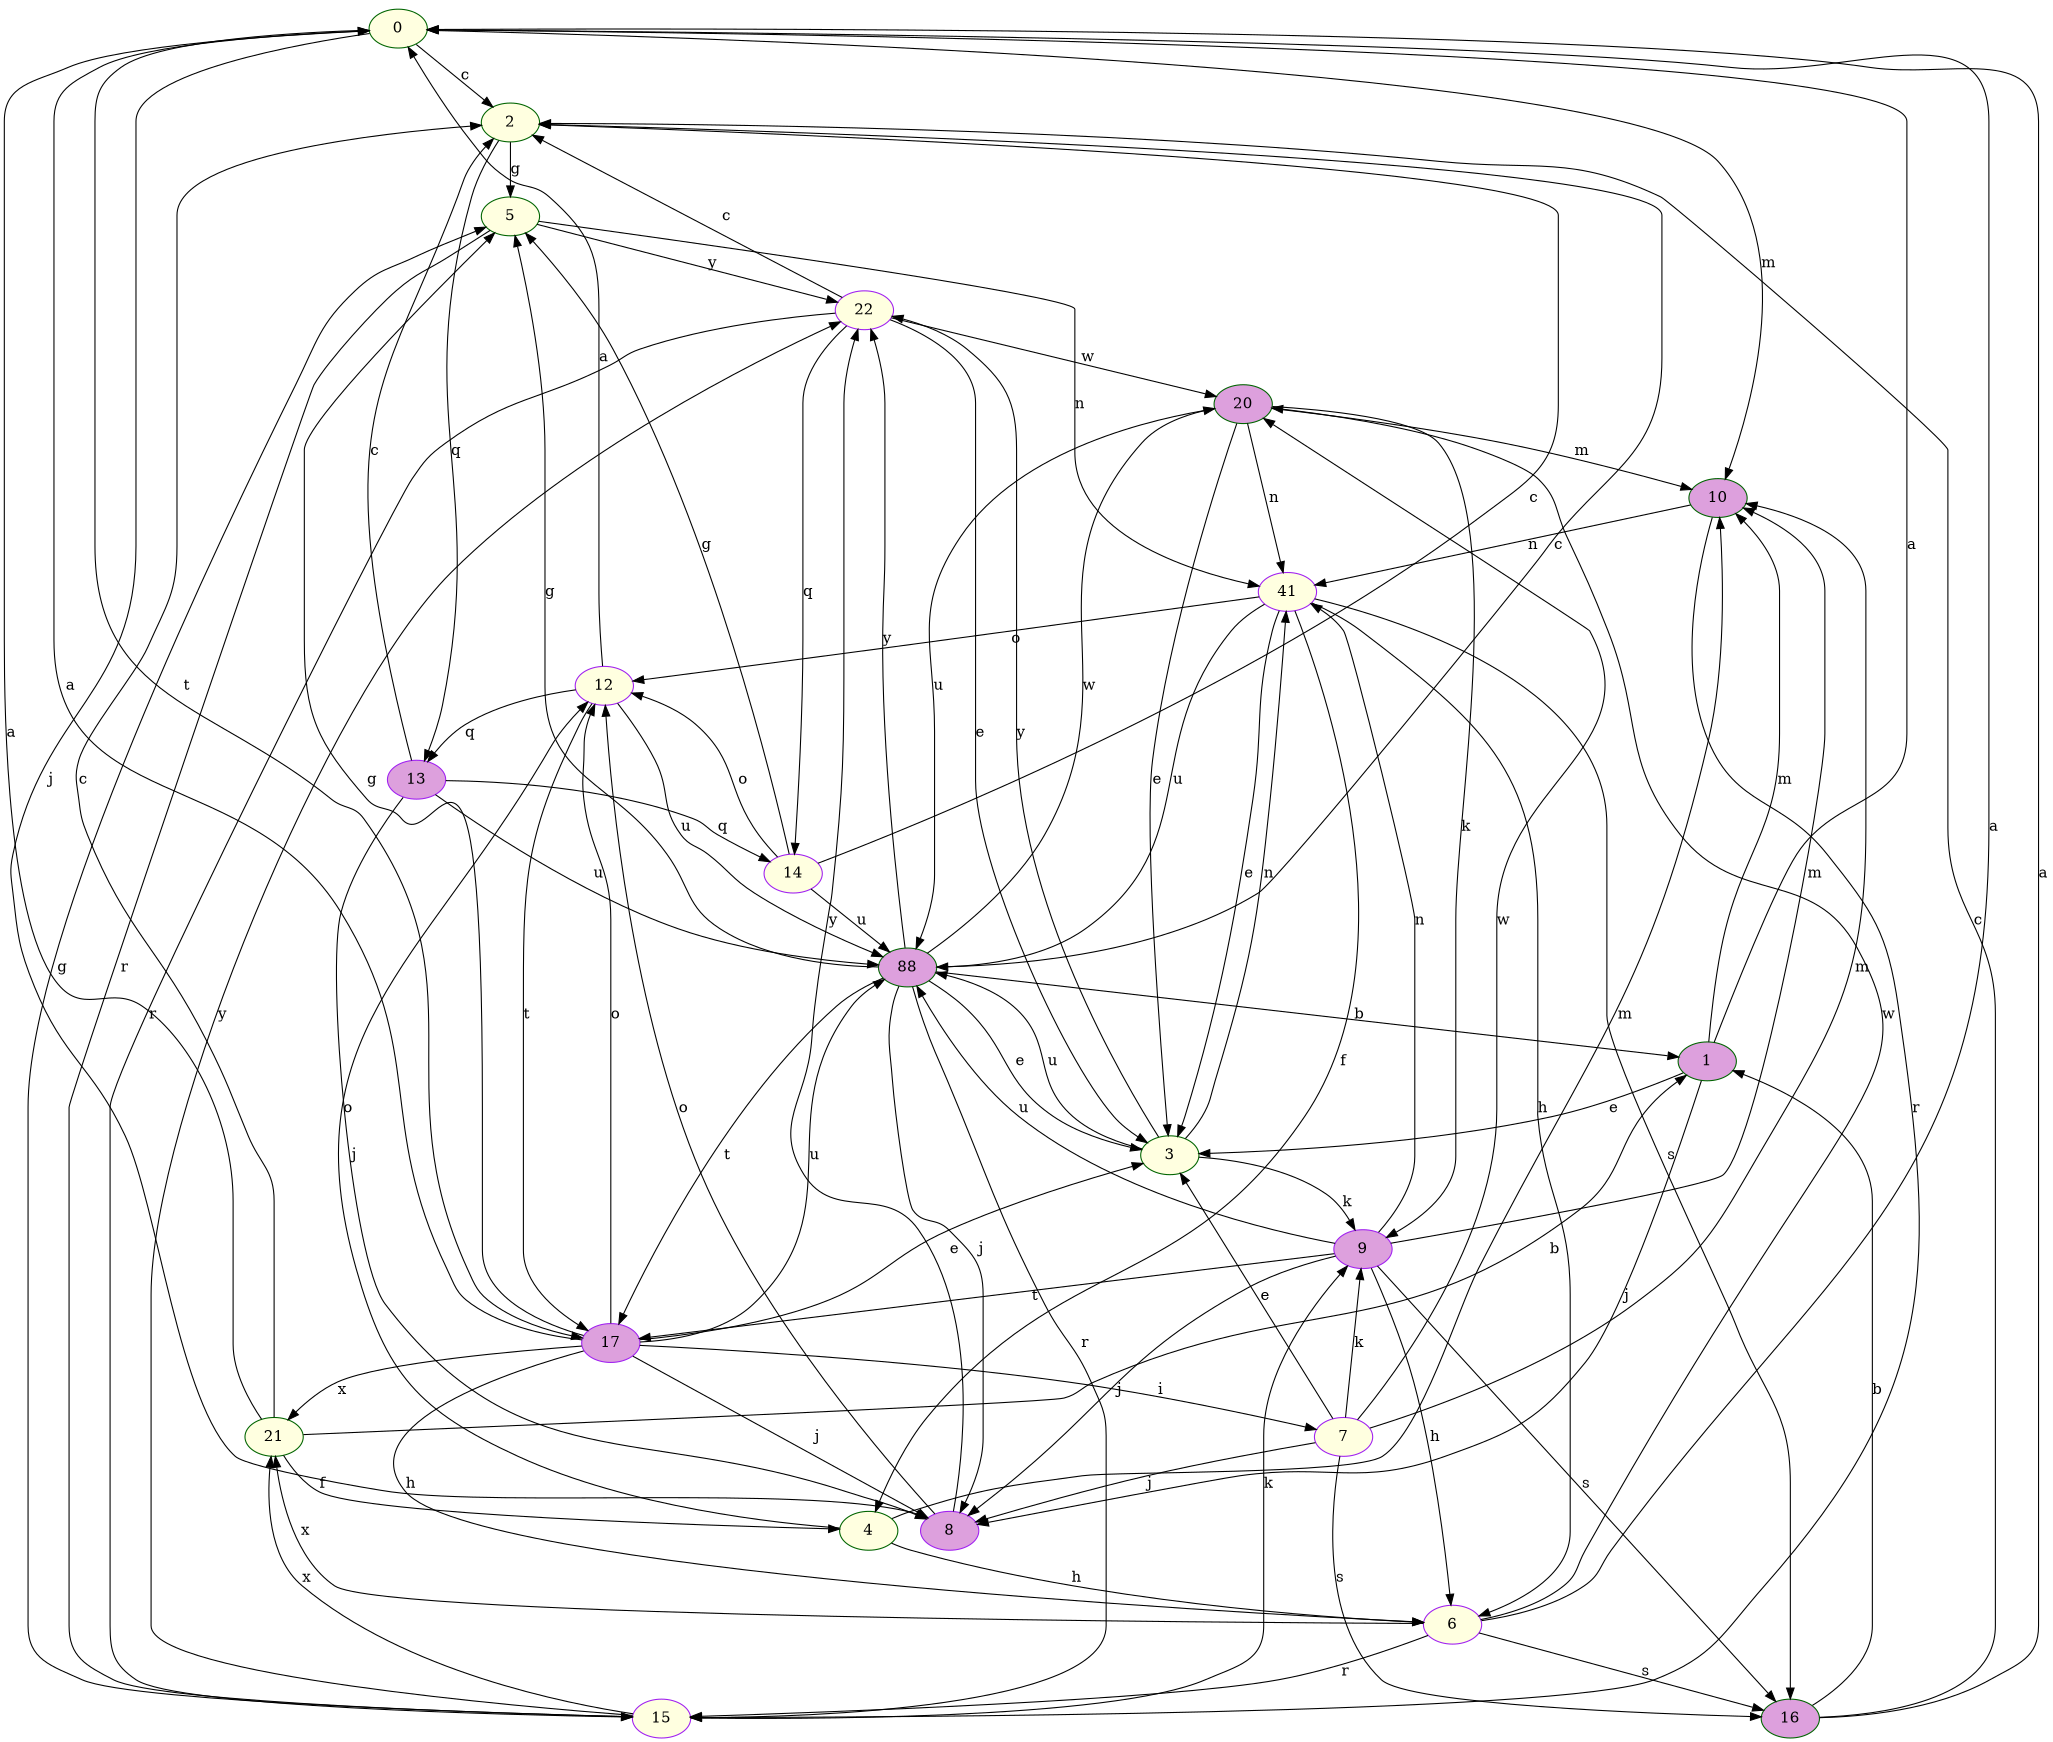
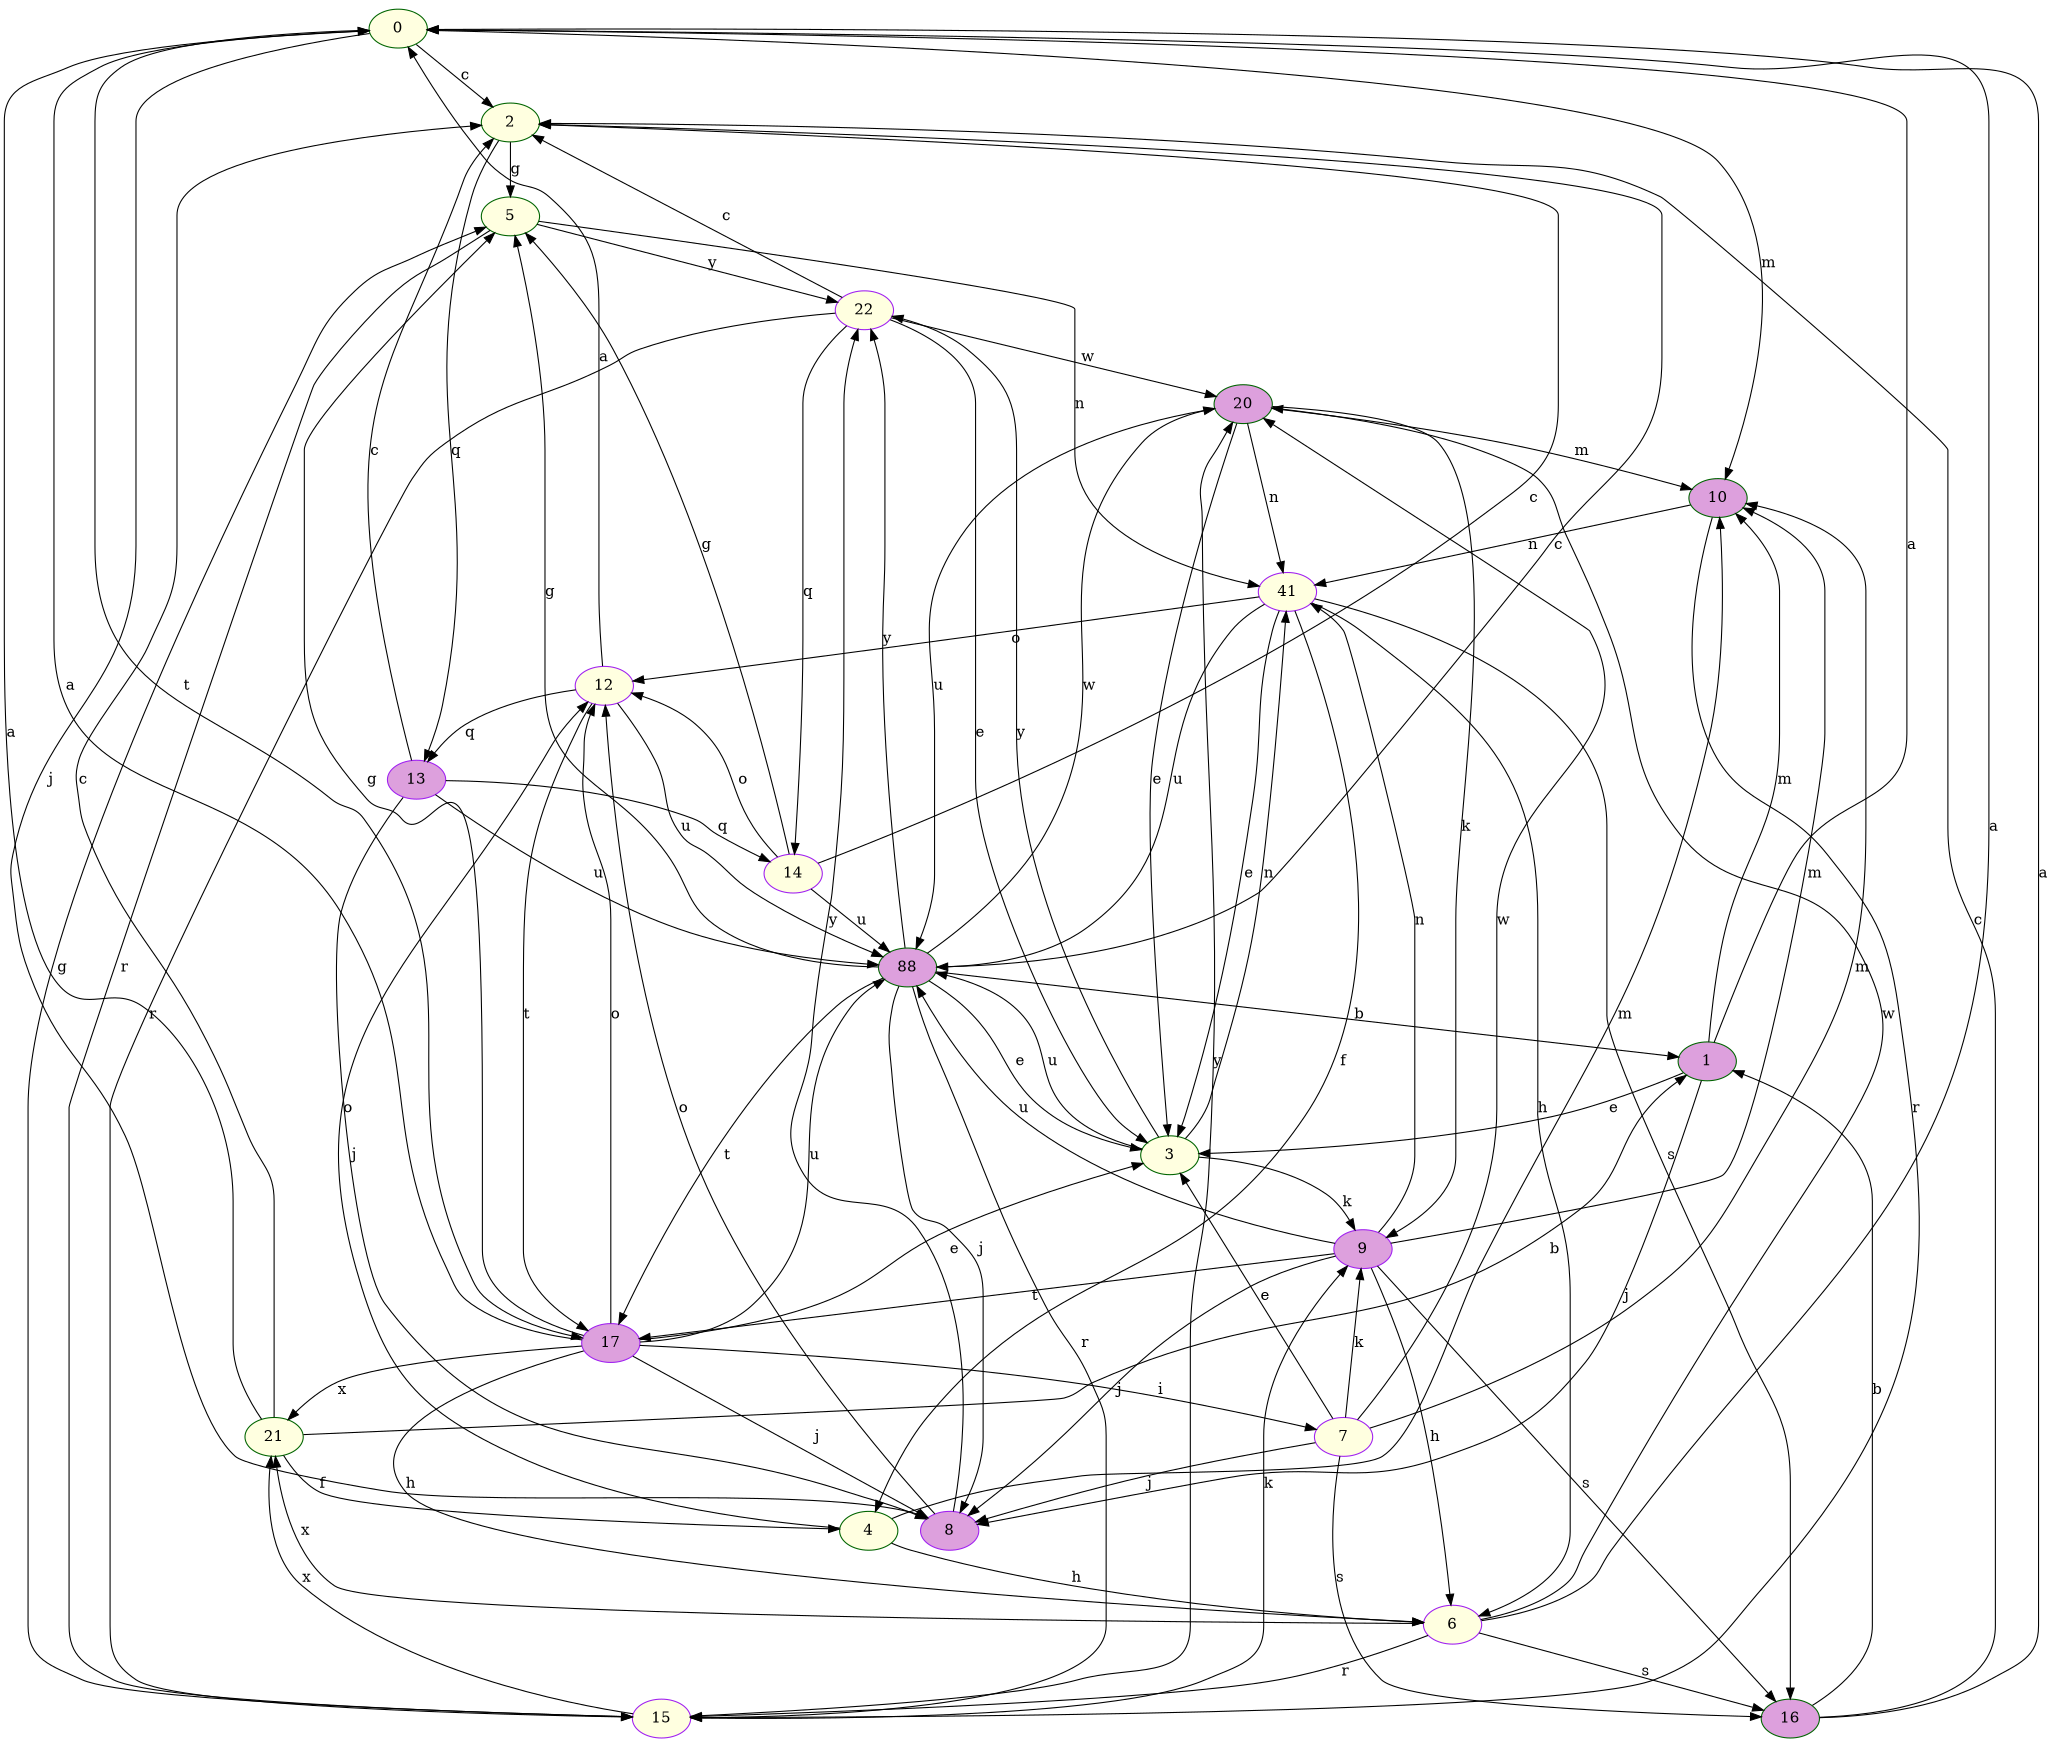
(192, 1090) -> (1193, 1289)
